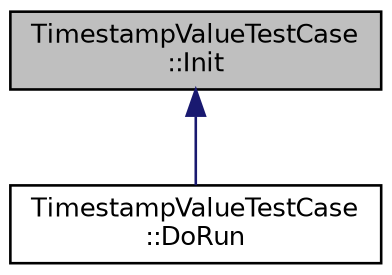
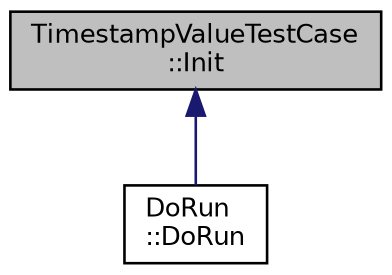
(196, 224) -> (196, 224)
